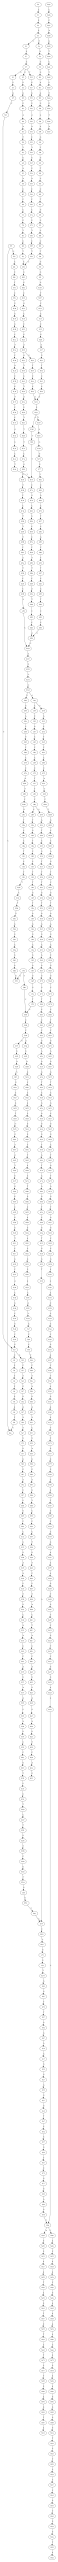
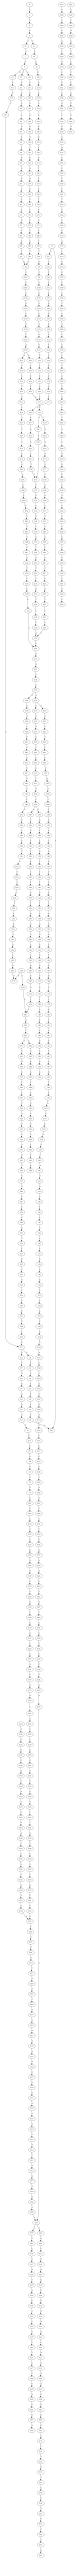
(41, 1082) -> none
(27, 1175) -> none
